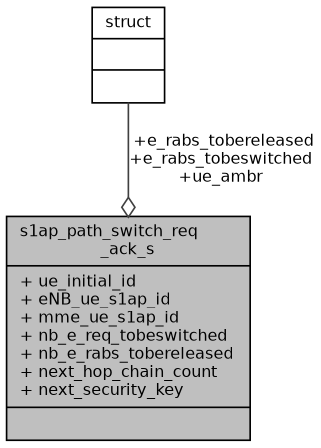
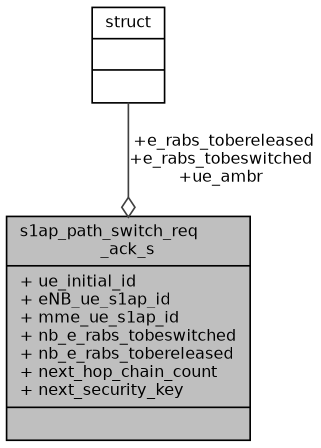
(124, 336) -> (128, 336)
